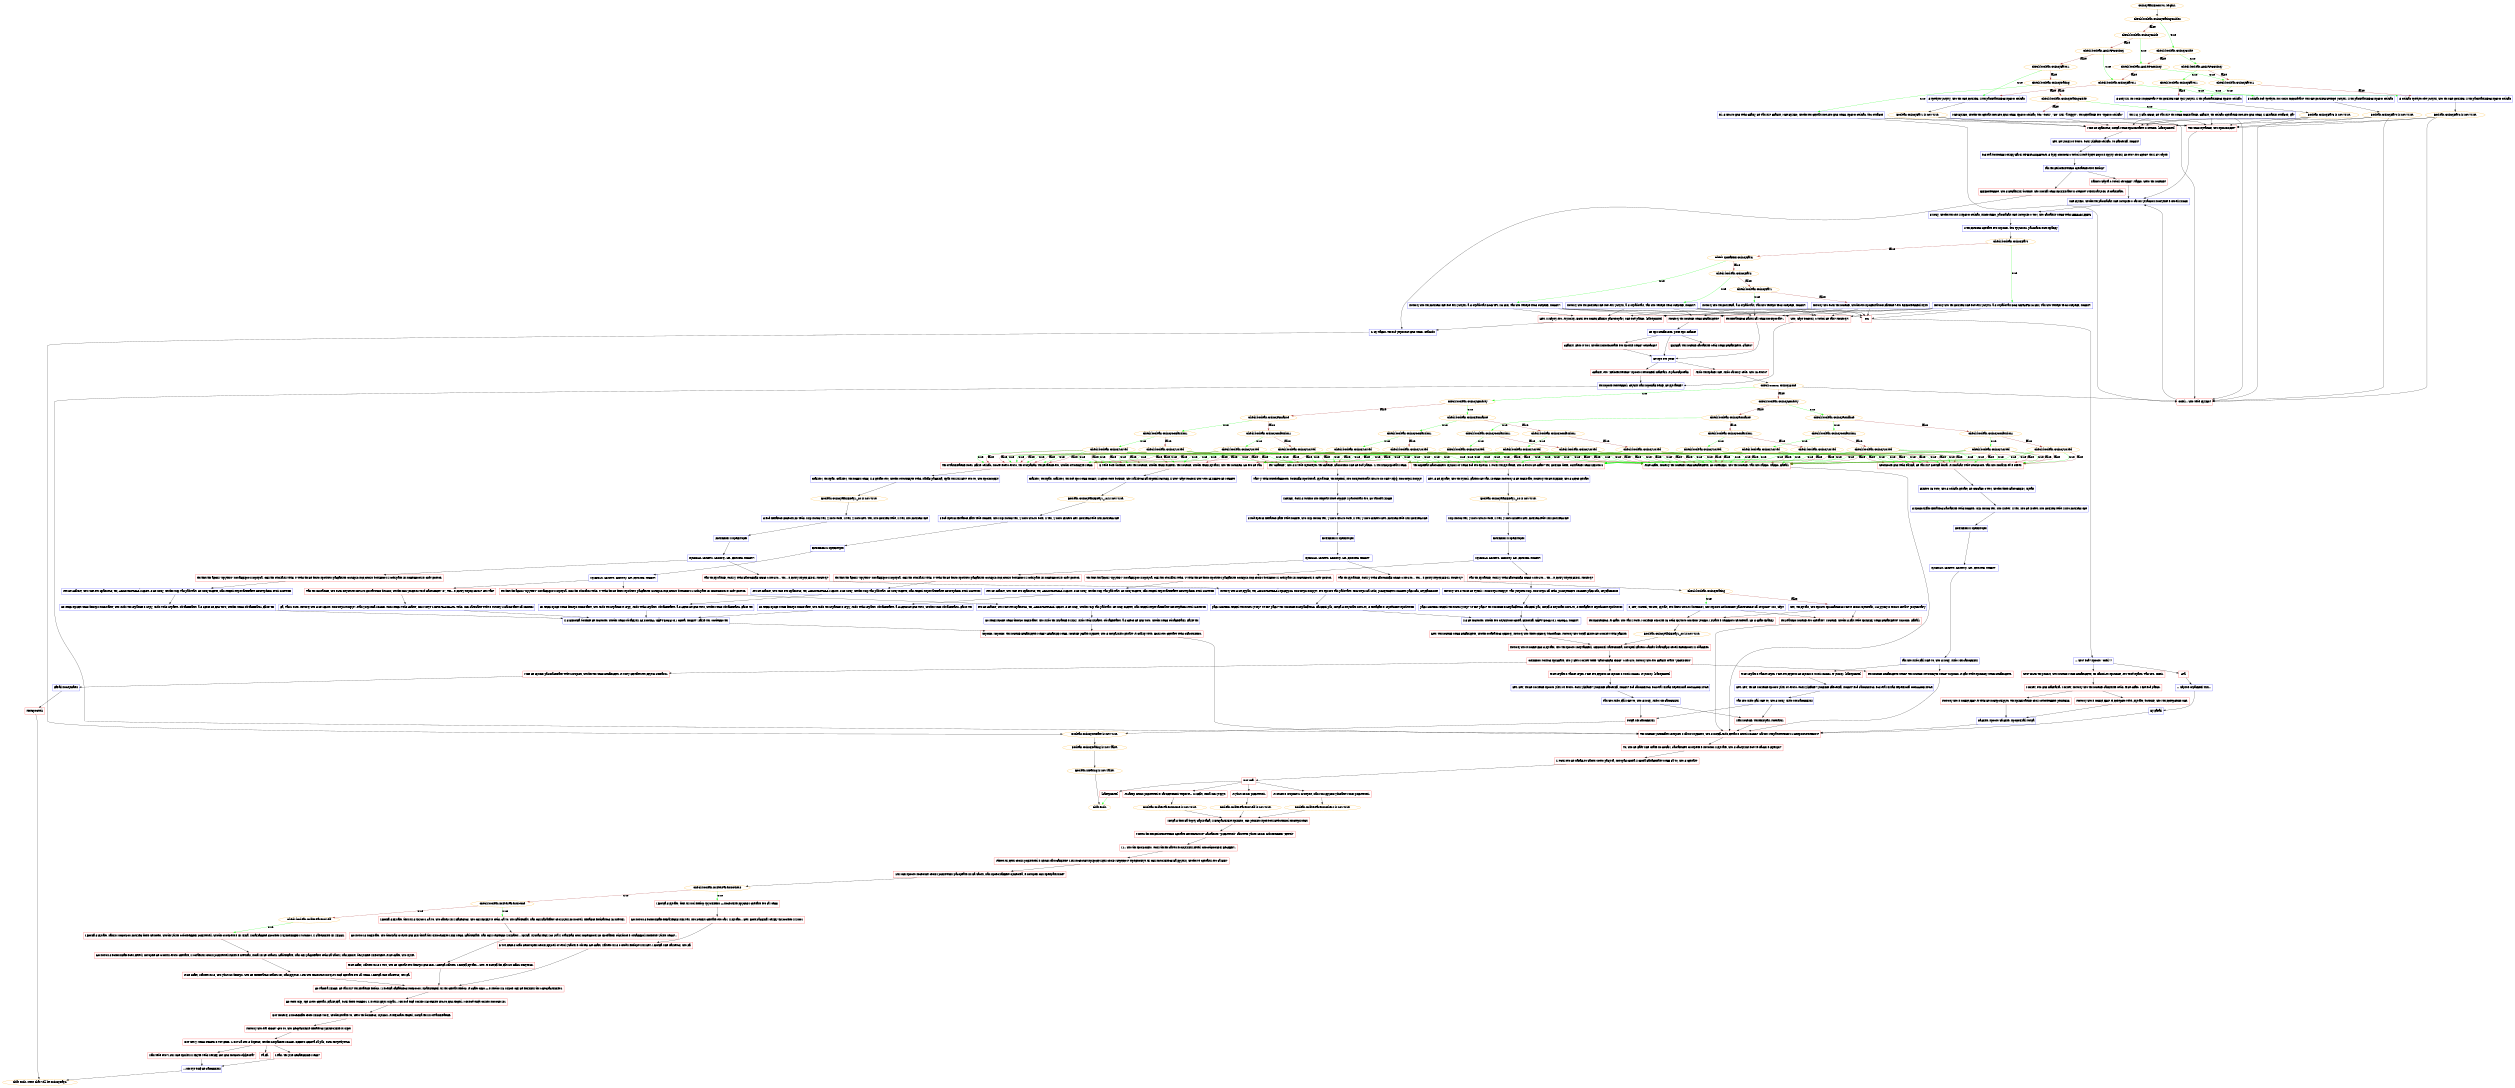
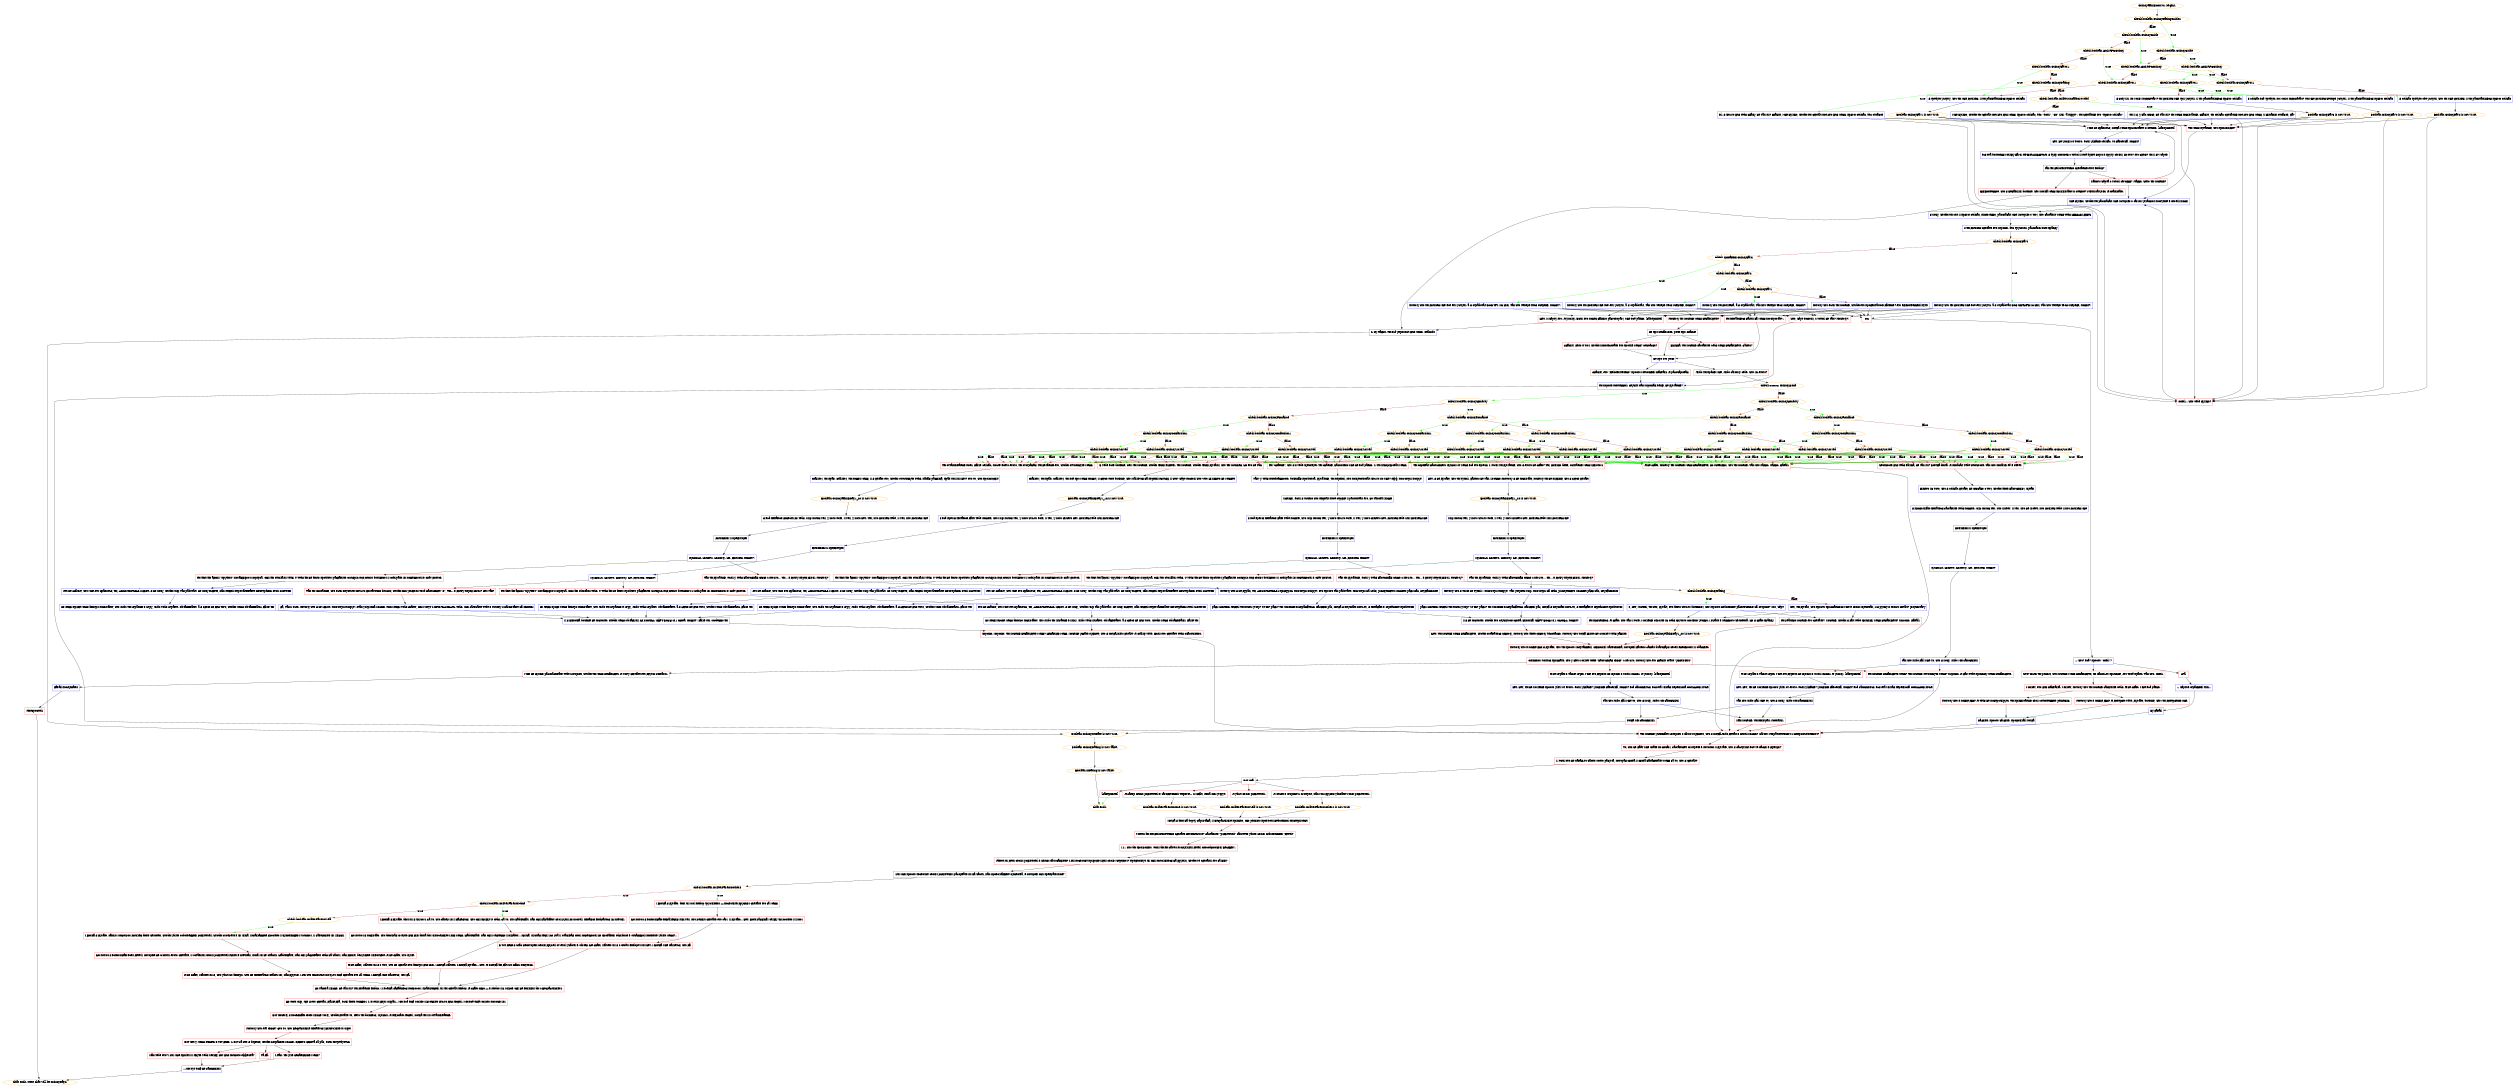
(2064, 99) -> (2064, 99)
(2326, 122) -> (2174, 156)
(1989, 394) -> (2104, 216)
(1247, 800) -> none
